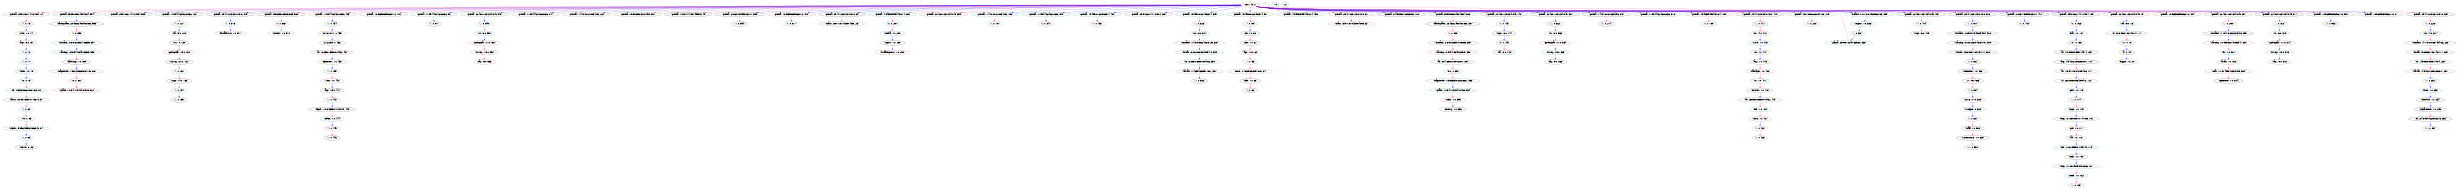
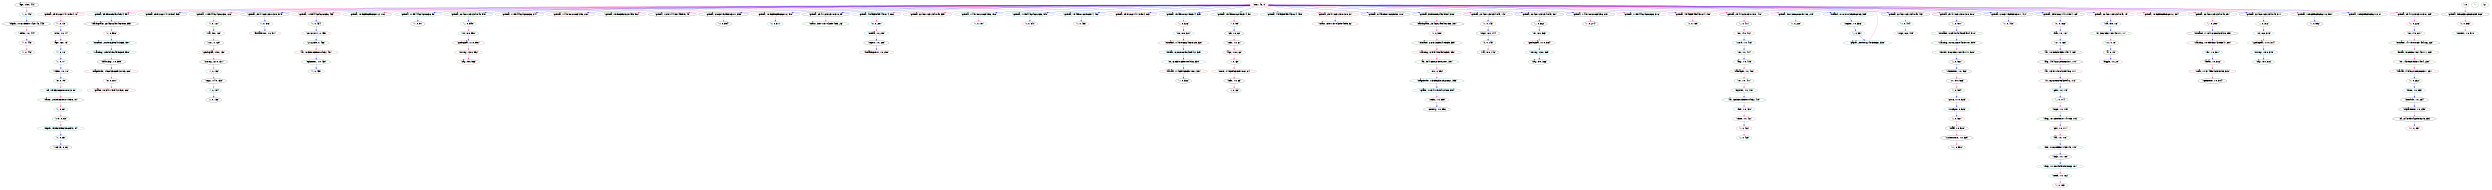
(770, 7) -> (2465, 9)
(332, 81) -> none
